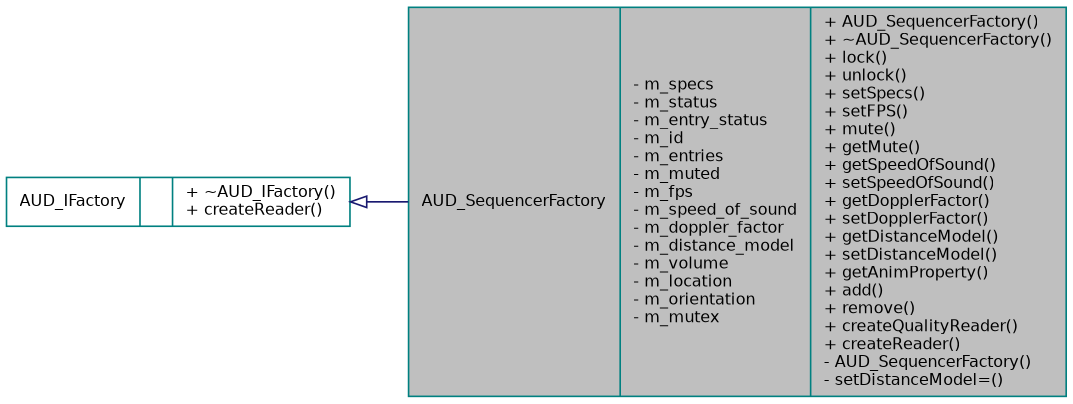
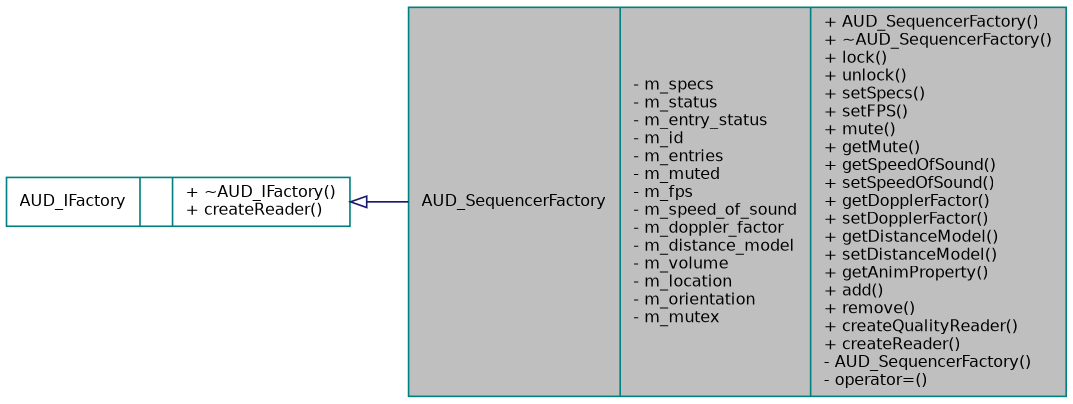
(914, 380) -> (876, 380)
